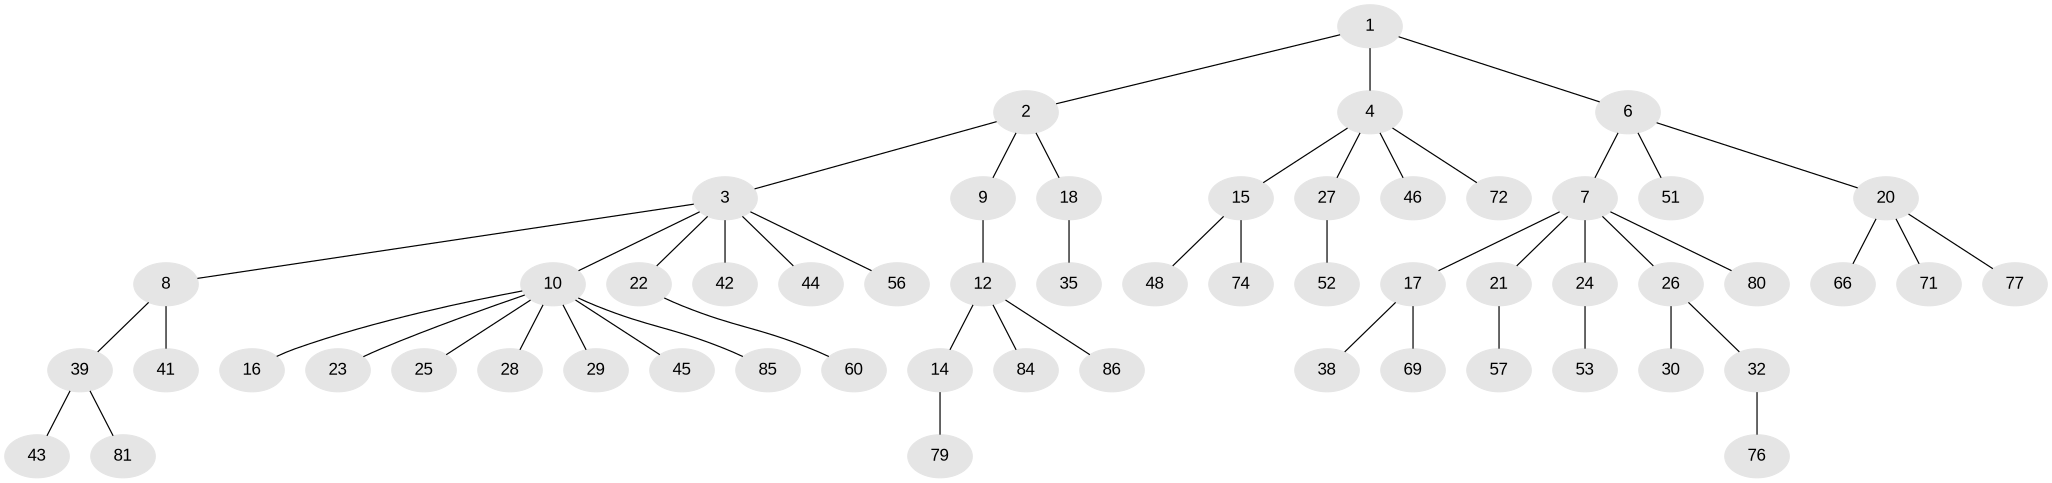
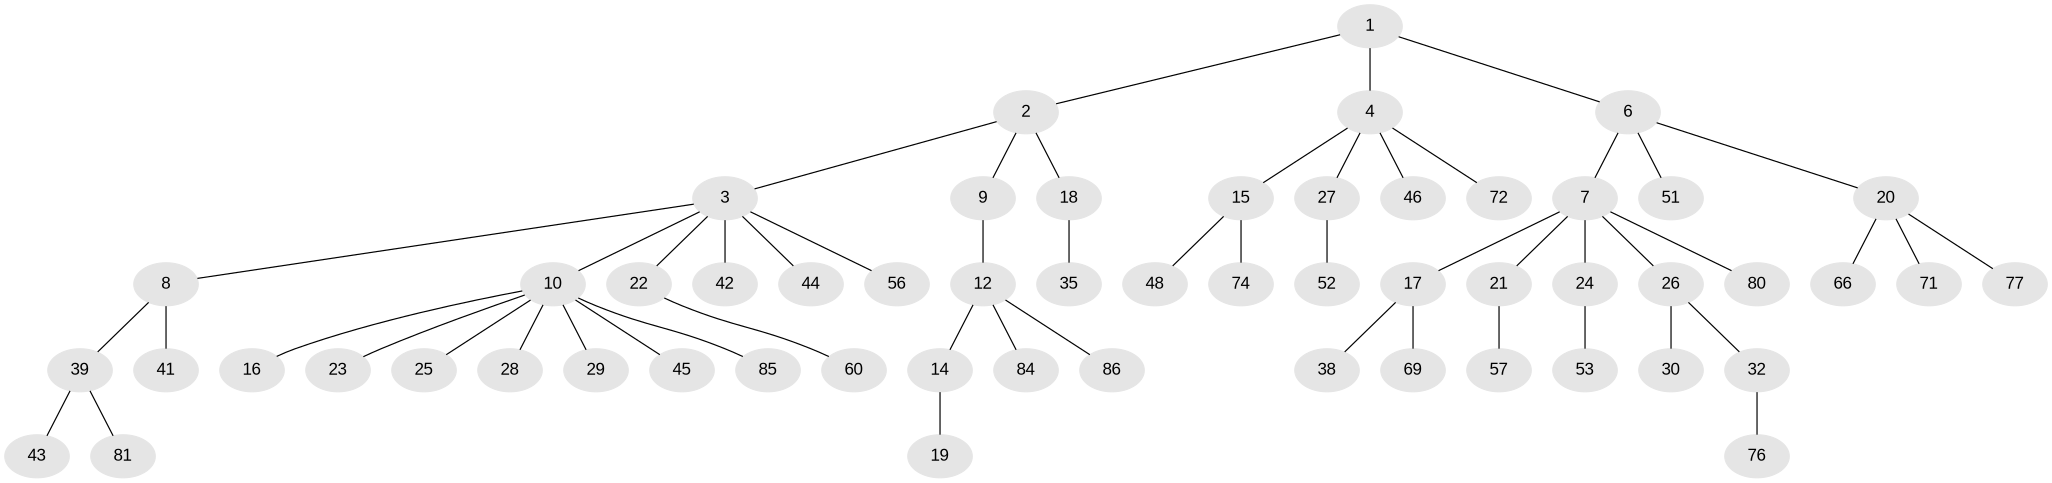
(940, 456) -> (940, 456)
